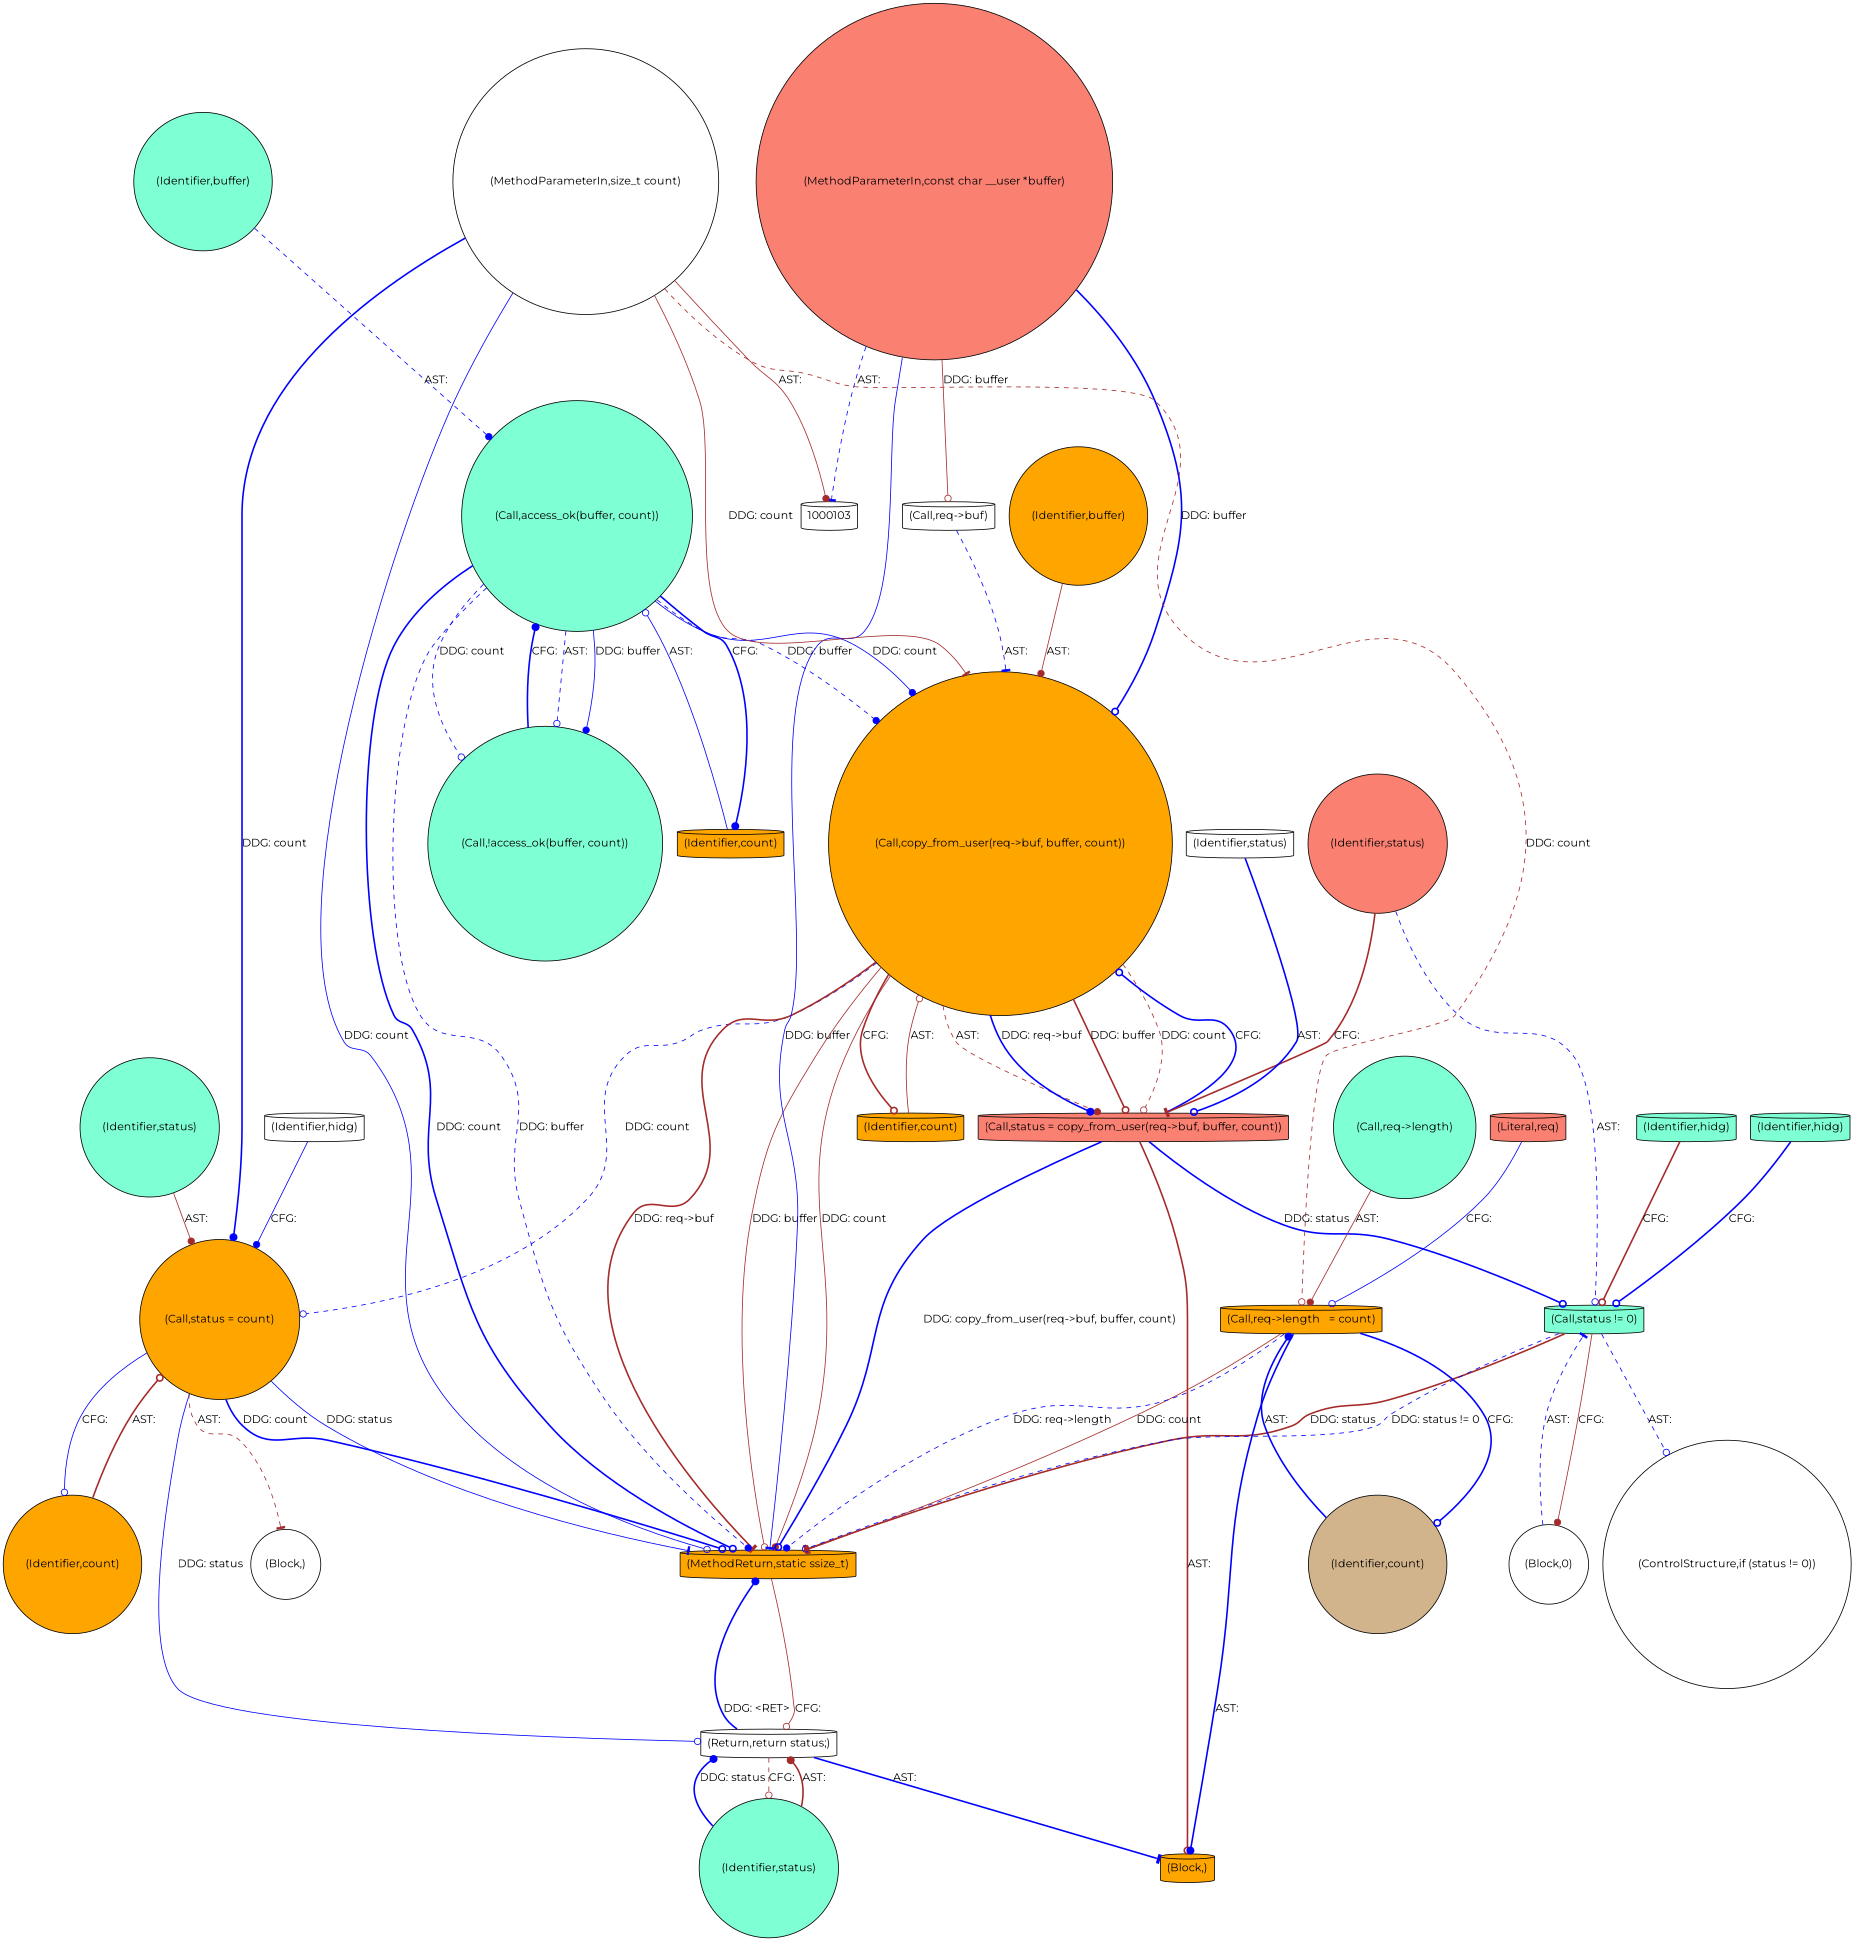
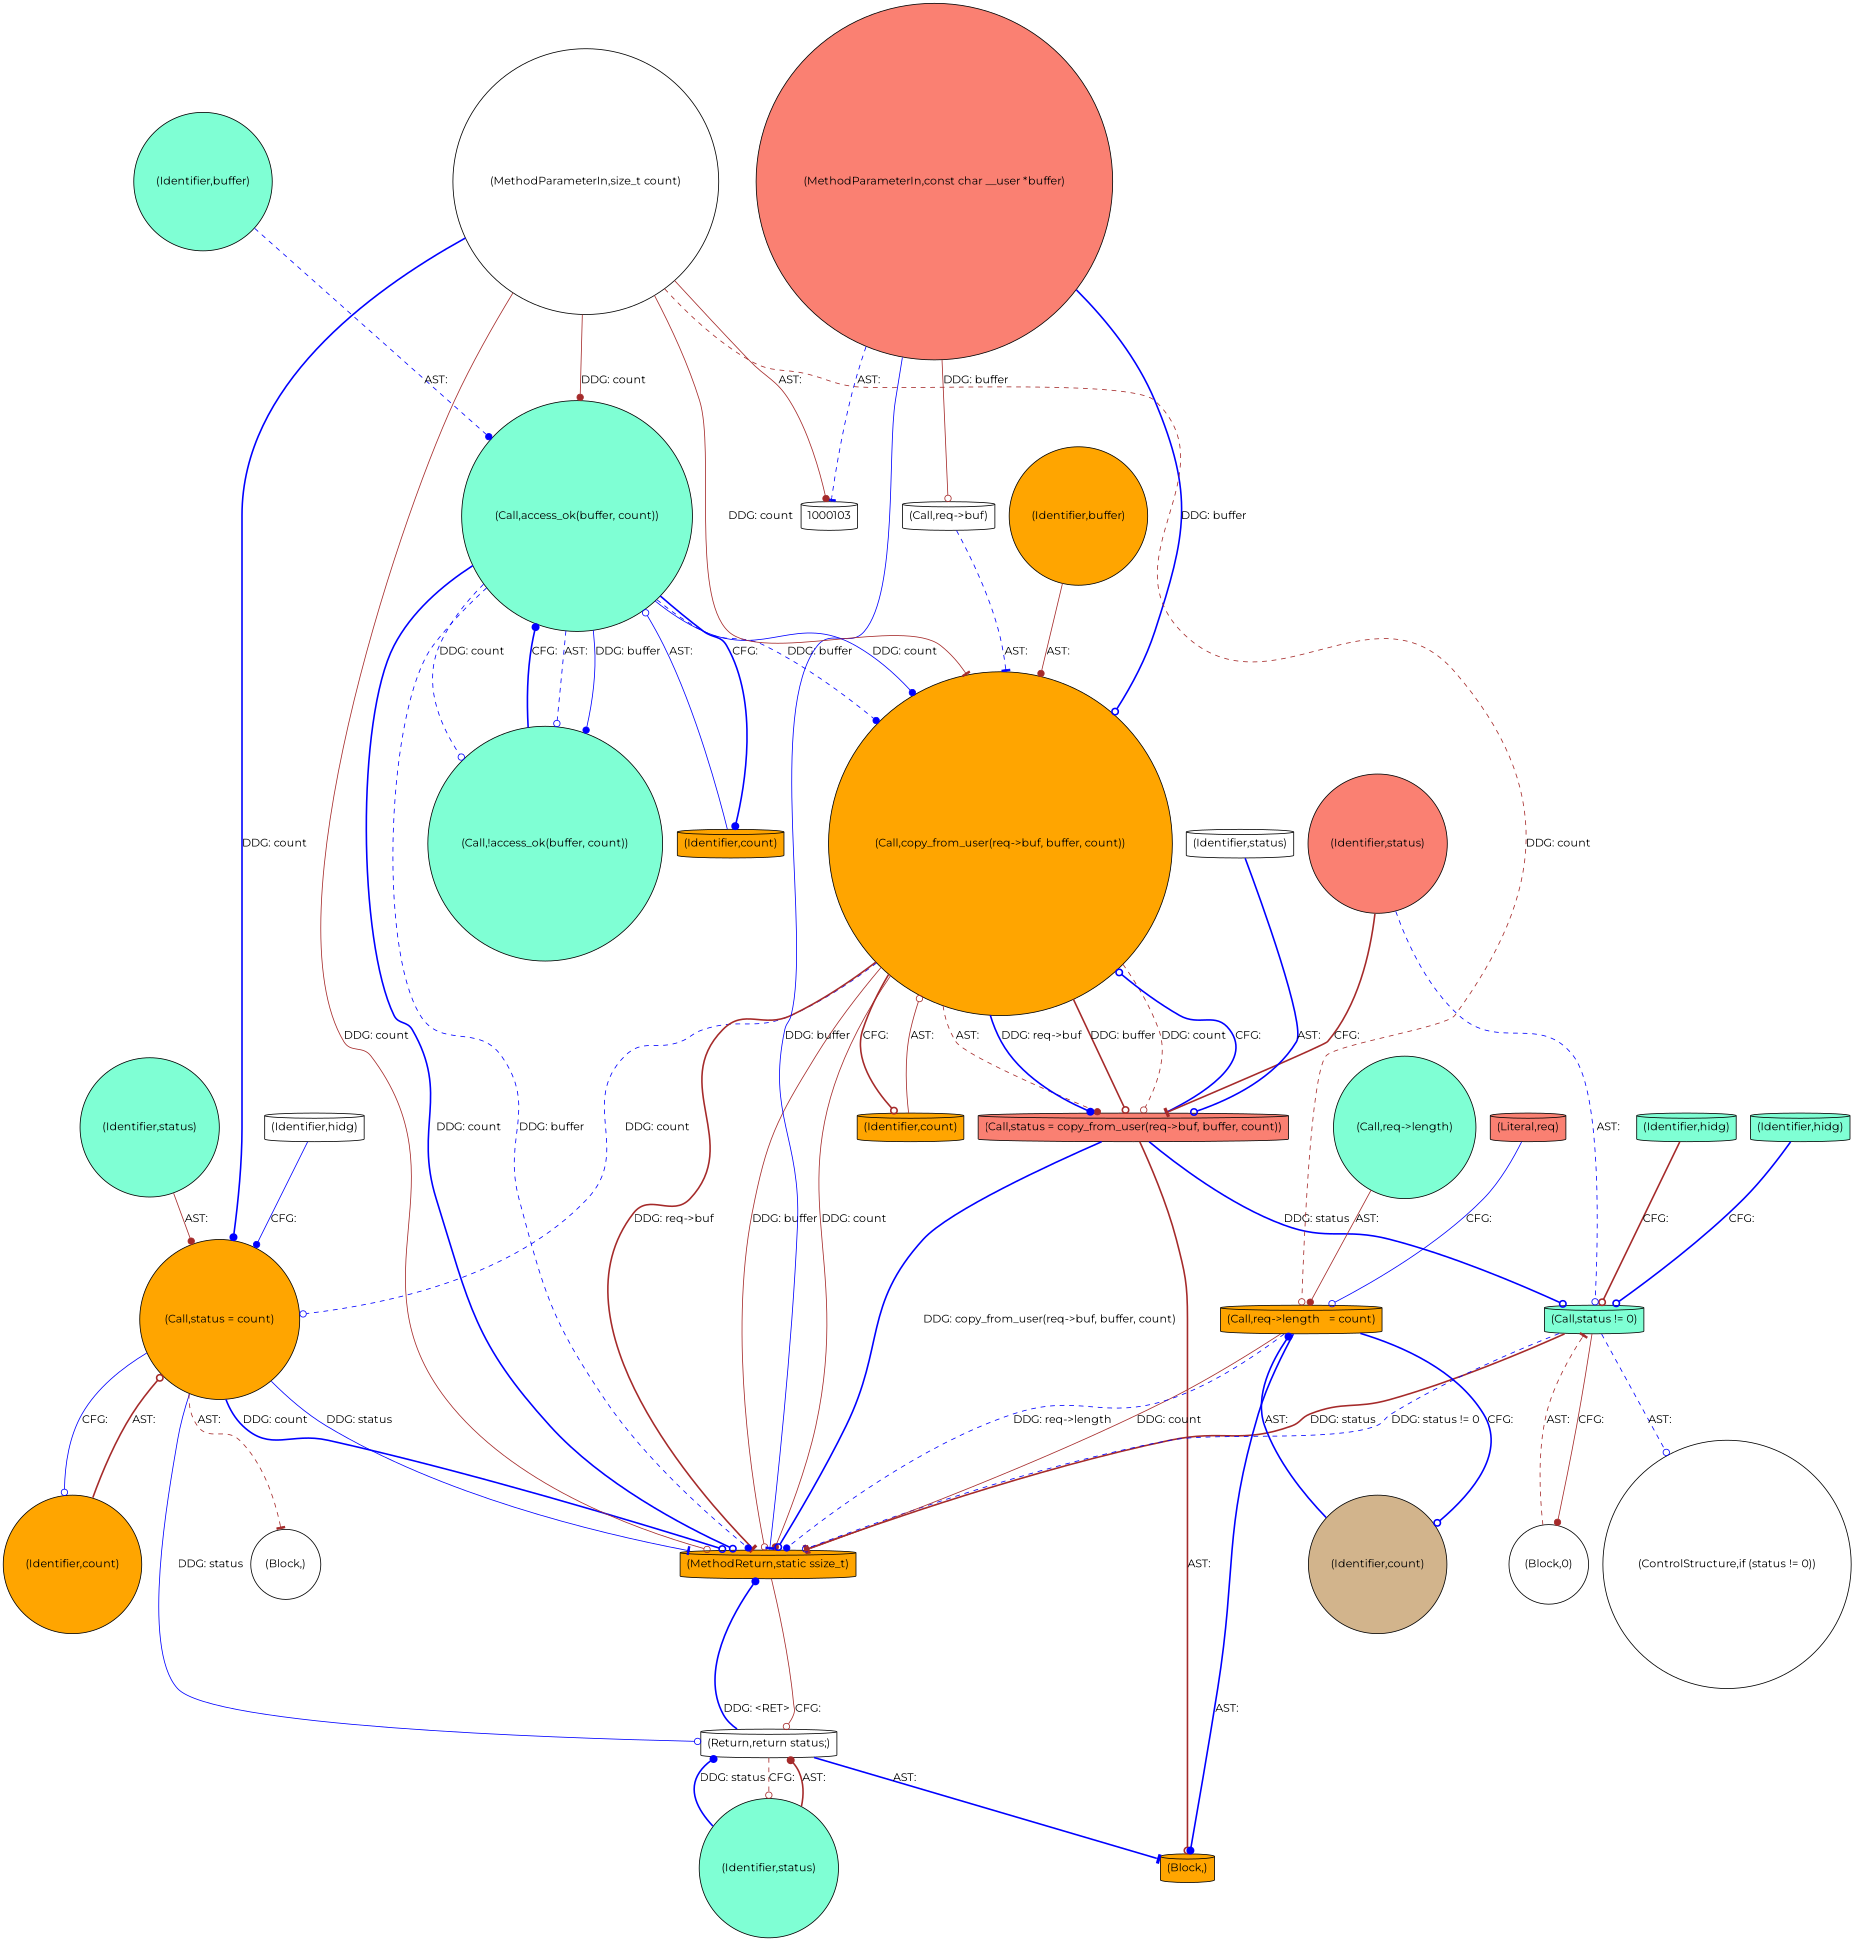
none -> (581, 354)
(330, 998) -> (330, 998)
(1544, 1427) -> (1544, 1427)
